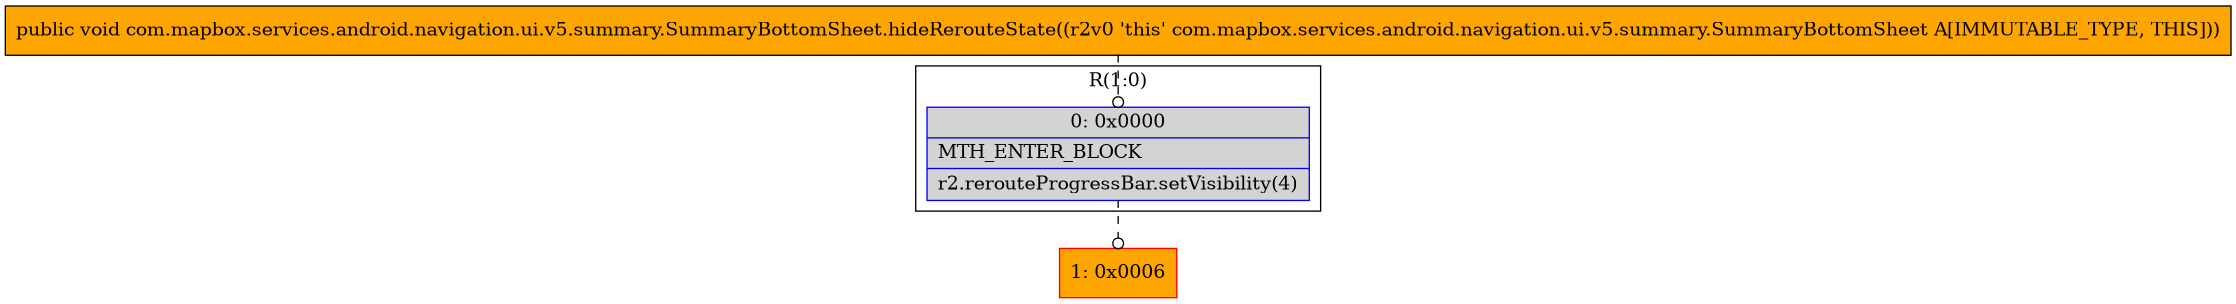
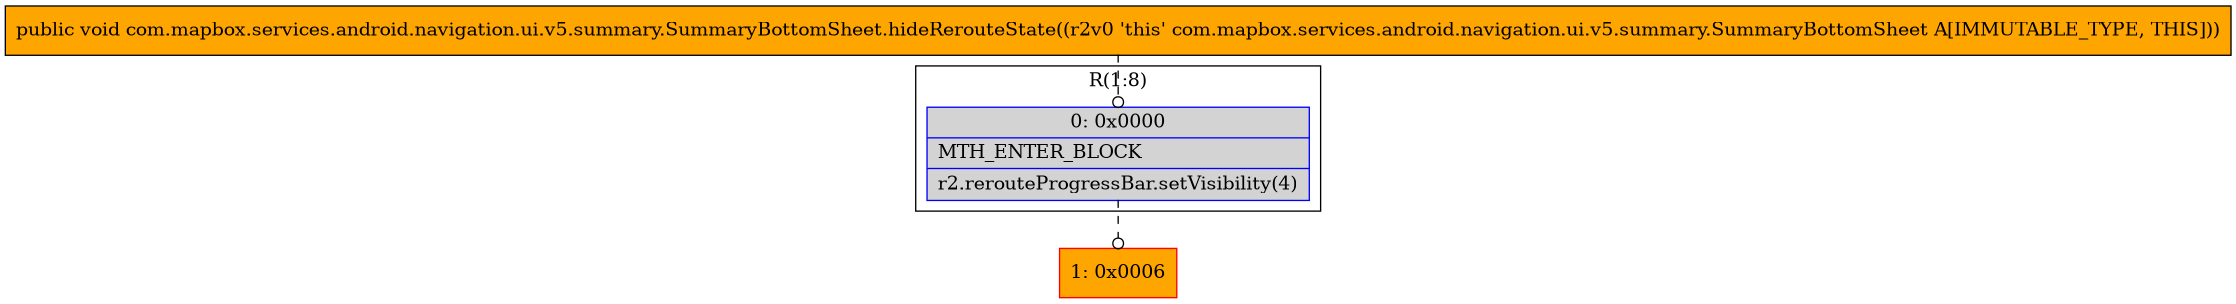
(1118, 81) -> (1118, 81)
